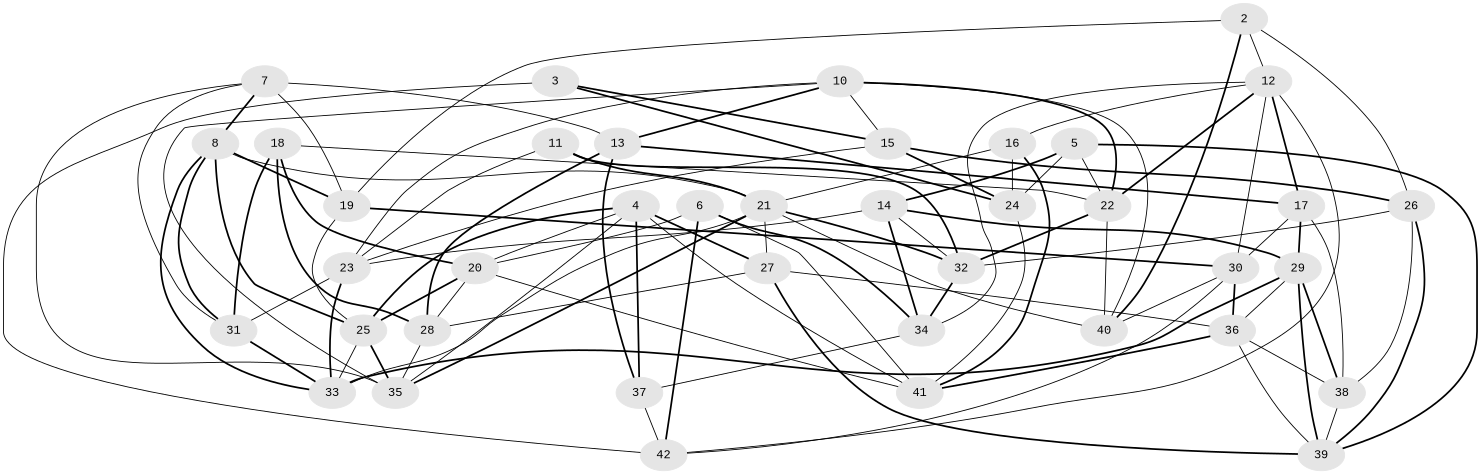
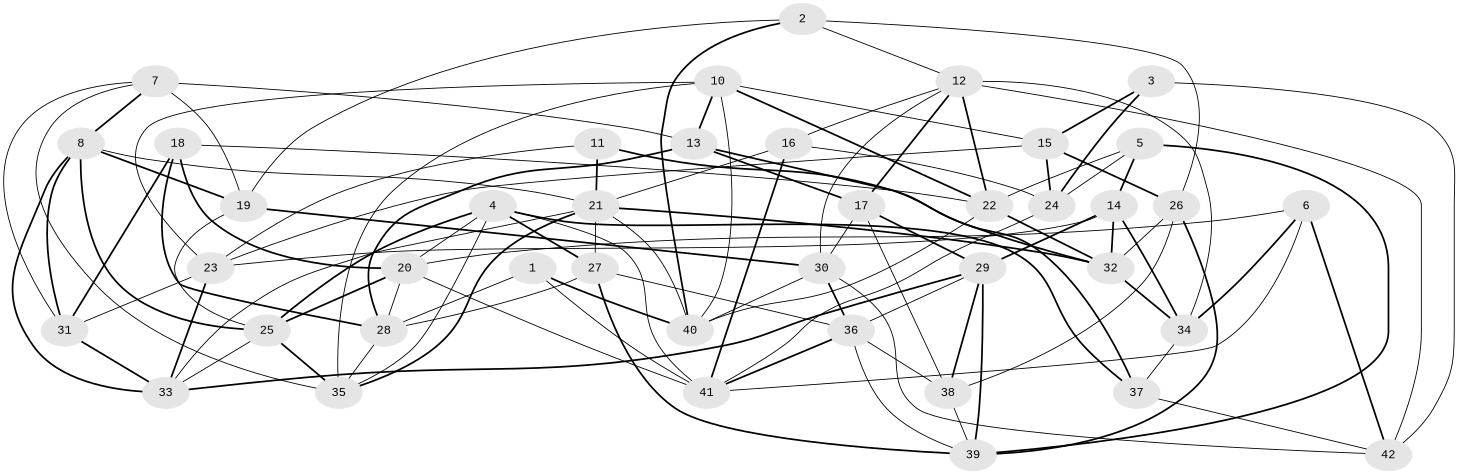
(923, 237) -> (1112, 237)
none -> (533, 268)
